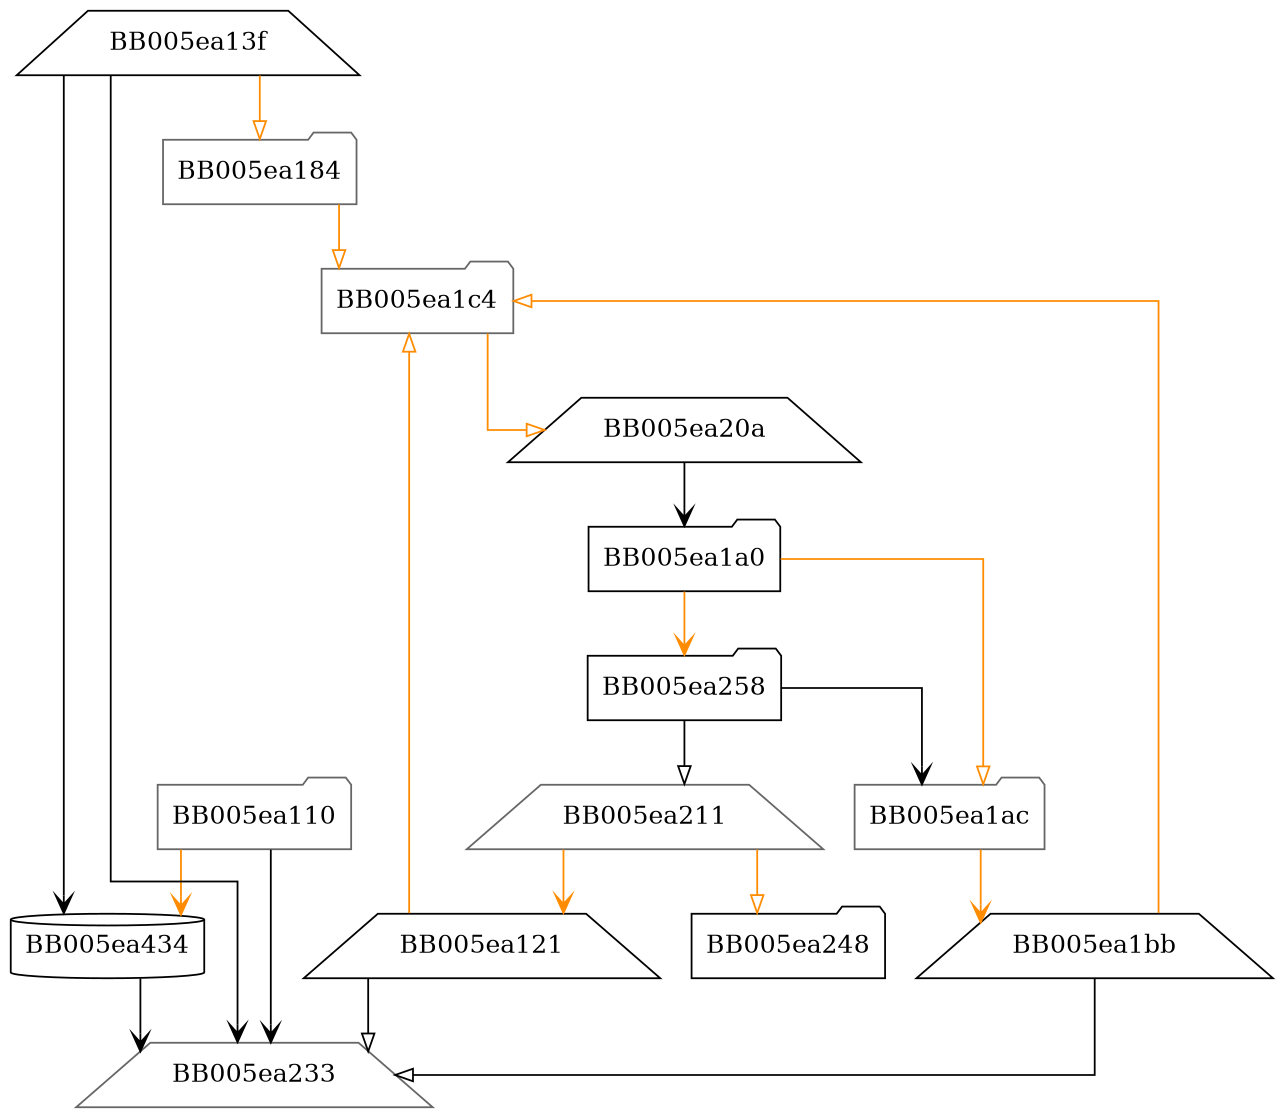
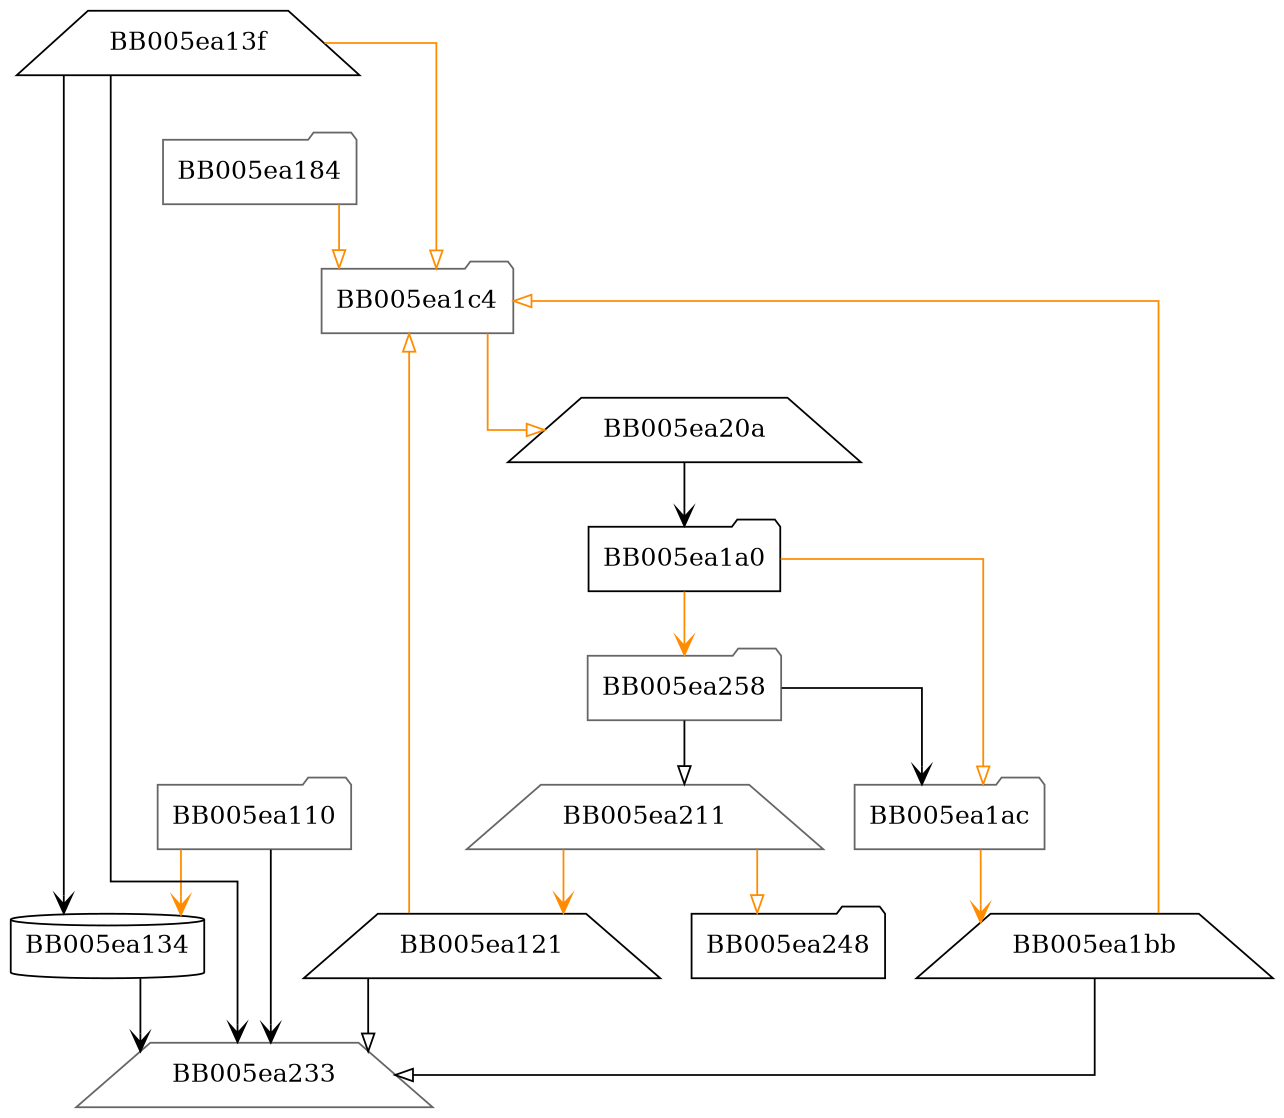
(260, 98) -> (436, 91)
(684, 688) -> (684, 688)
(108, 946) -> (108, 946)
